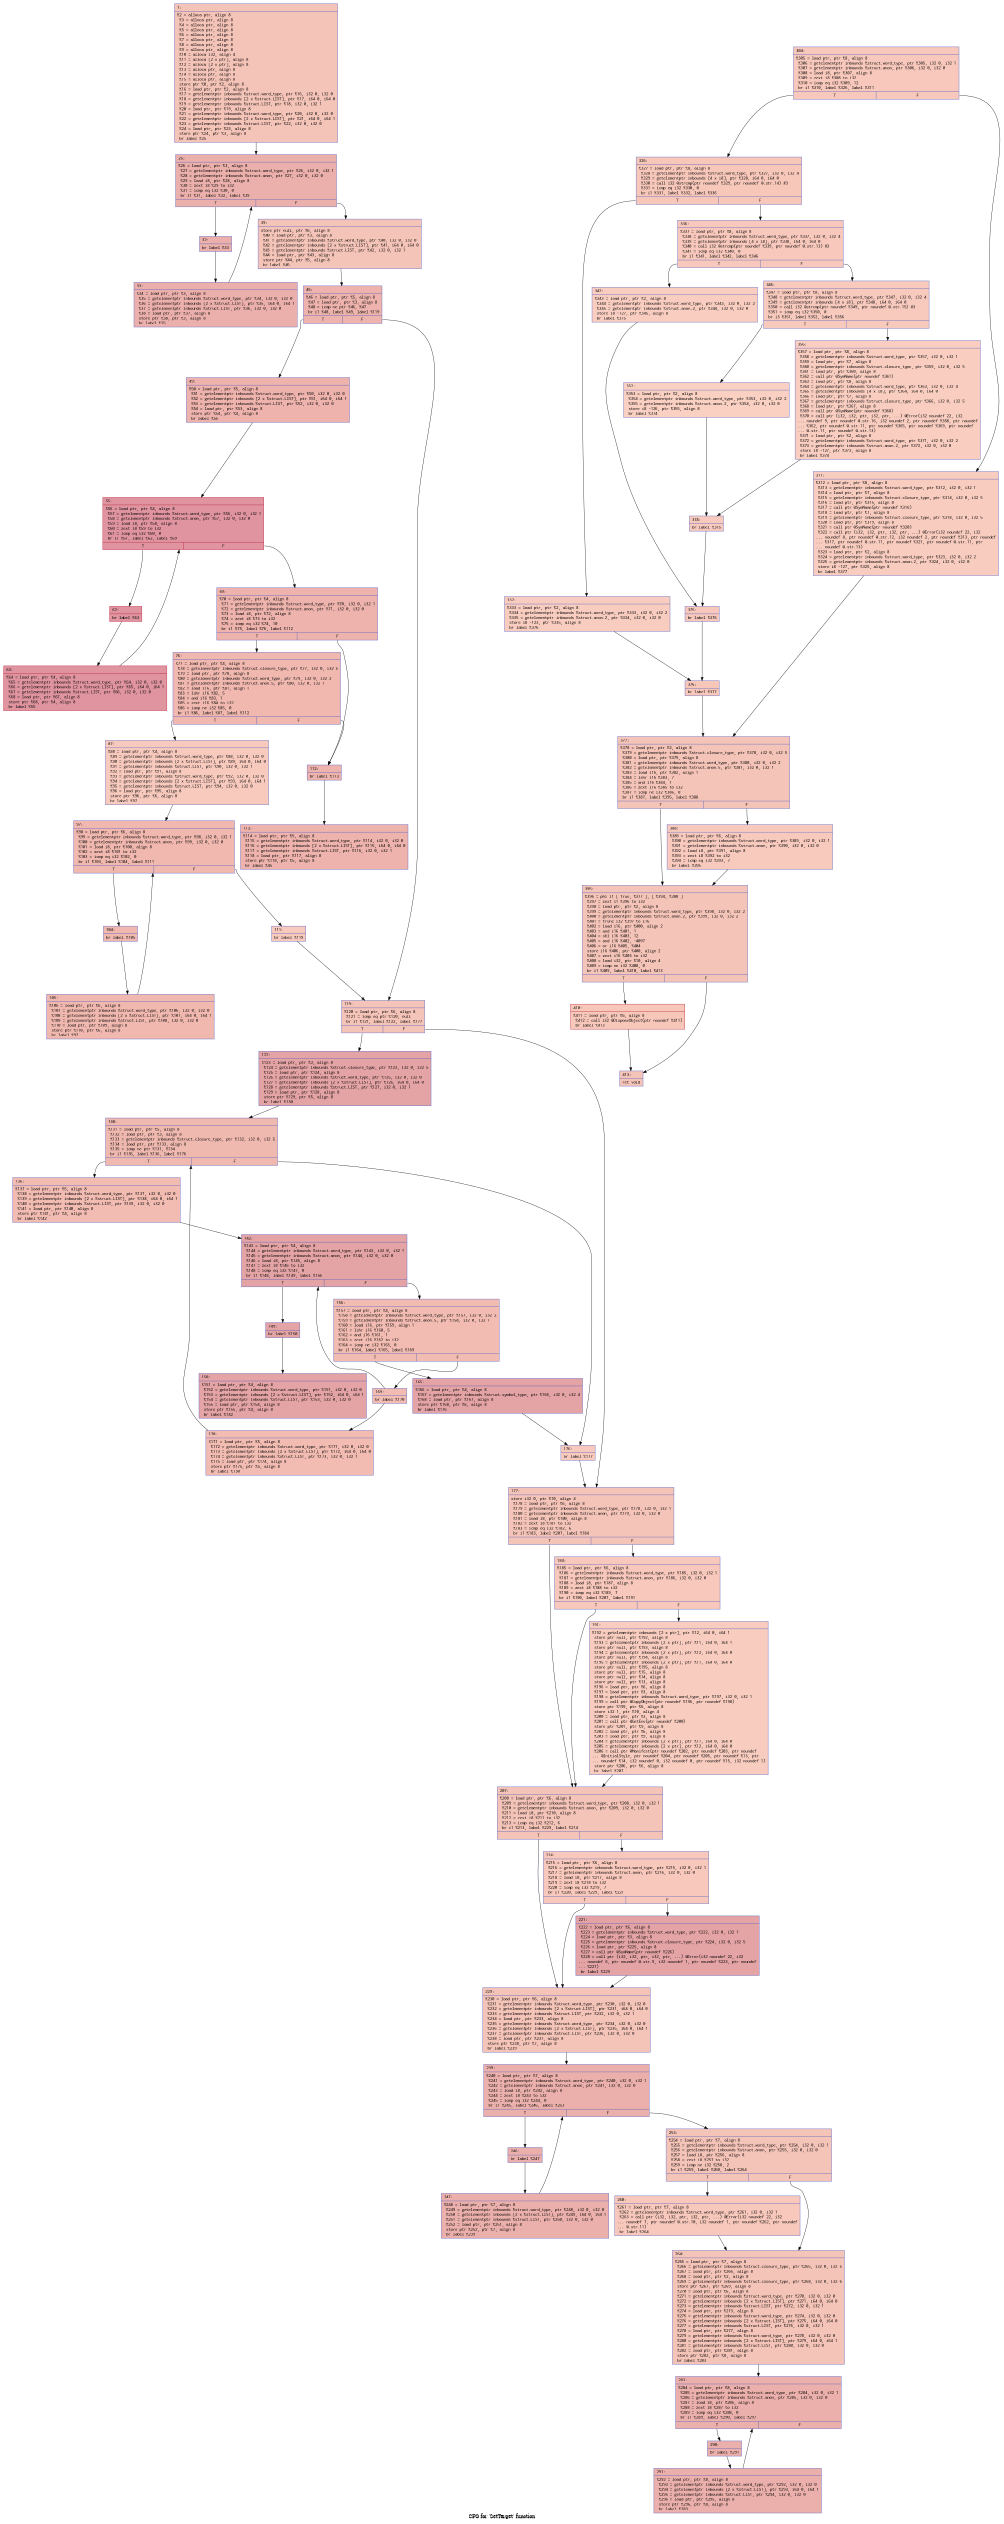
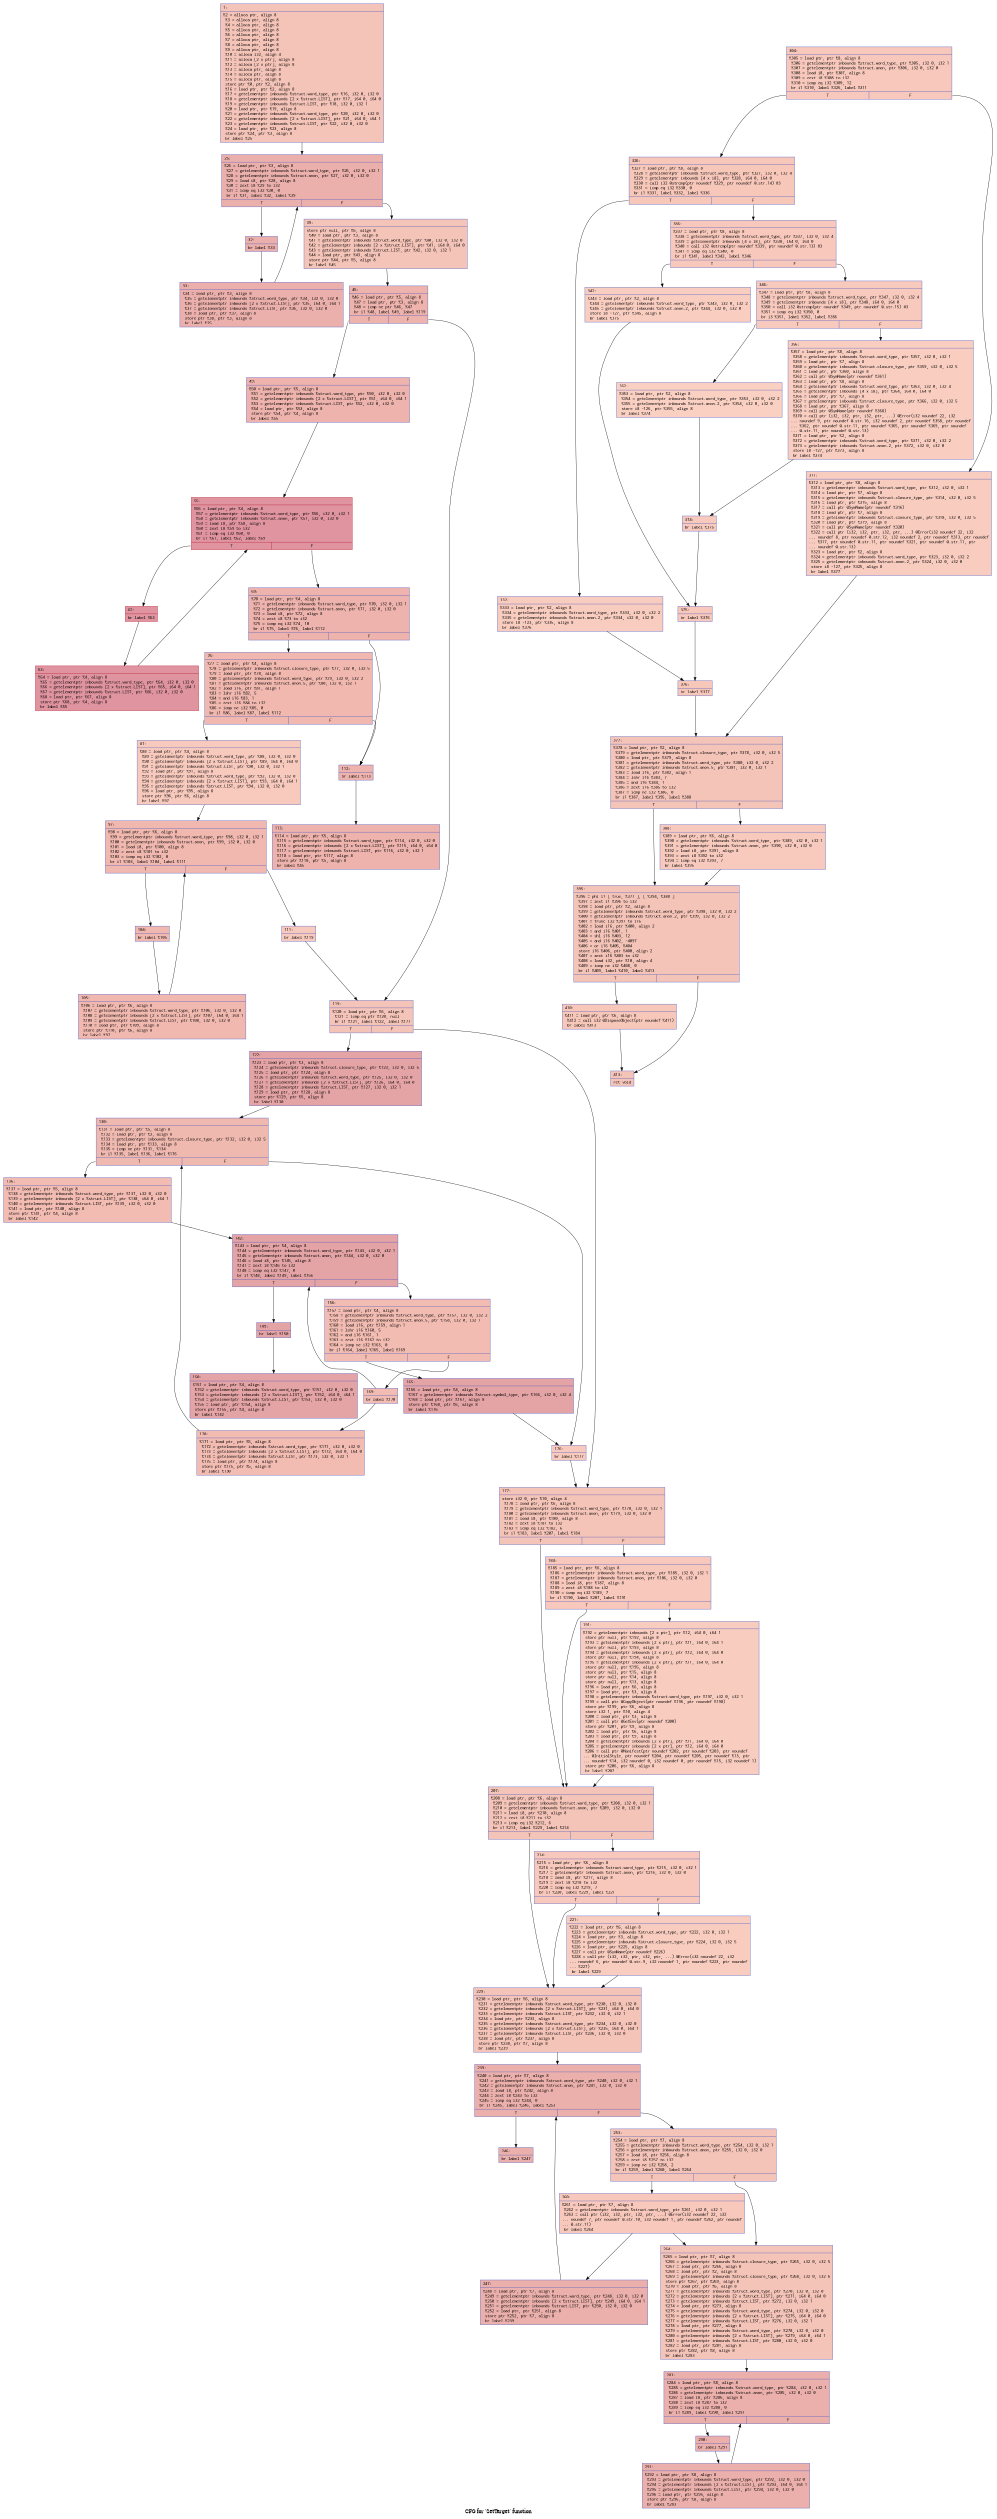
(628, 1017) -> (619, 1017)
(668, 1946) -> (658, 1946)
(525, 2176) -> (610, 2255)
